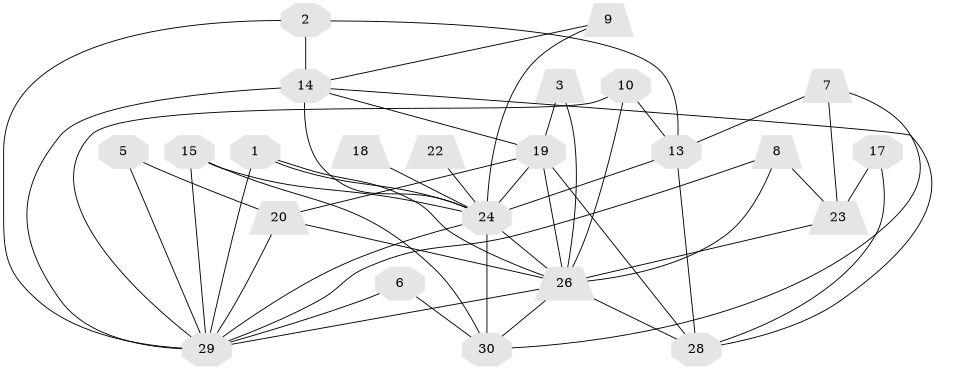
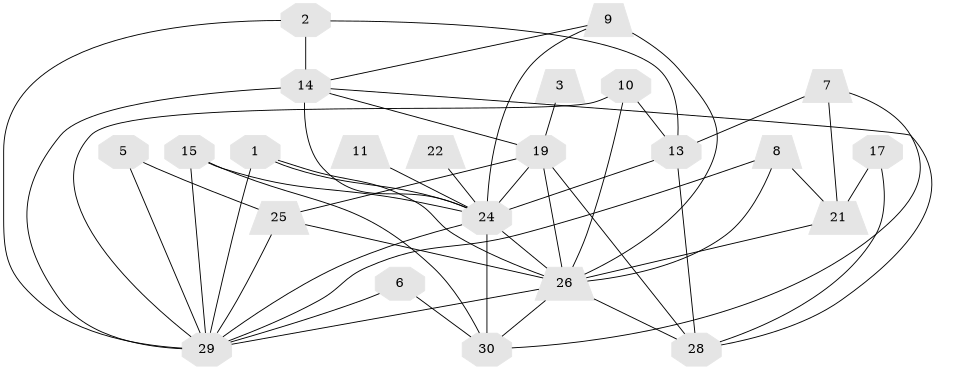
(361, 152) -> (361, 152)
(576, 181) -> (710, 166)
(279, 218) -> (279, 218)
(838, 218) -> (838, 218)
